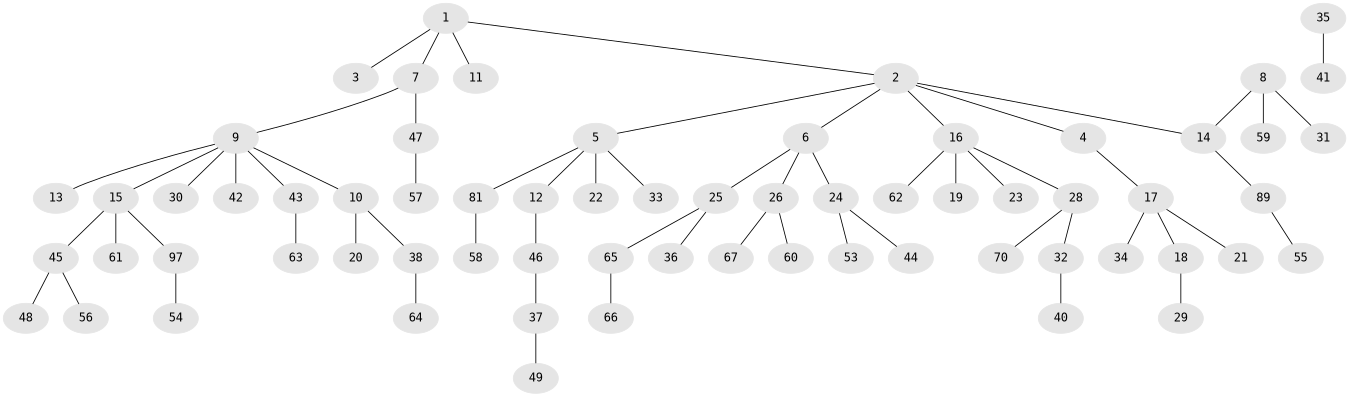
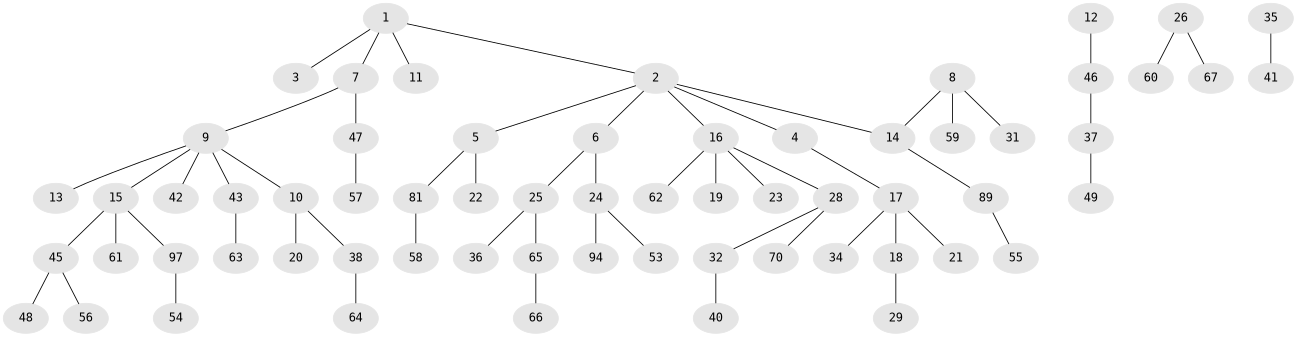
(566, 168) -> none
(791, 168) -> none
(176, 198) -> none
(656, 198) -> none
(911, 258) -> (596, 258)
